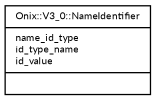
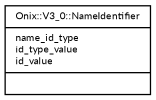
(48, 50) -> (47, 50)
